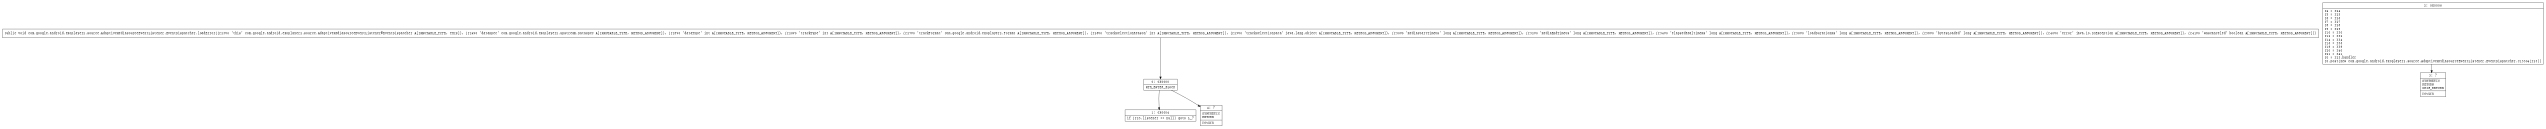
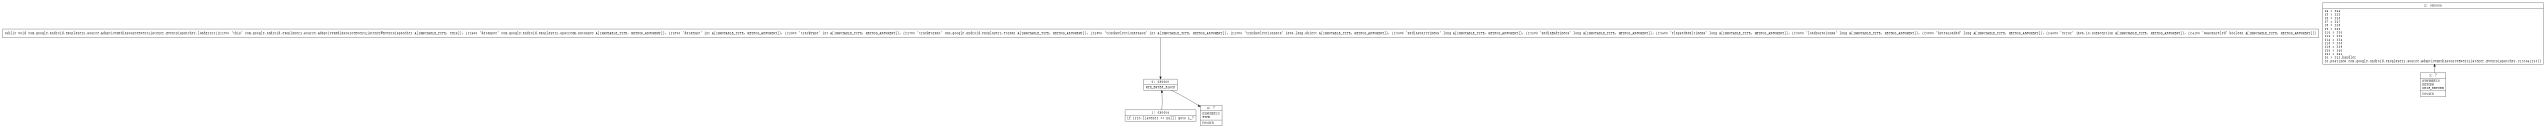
(2432, 67) -> (2435, 70)
(1159, 99) -> (1162, 101)
(1208, 117) -> (1206, 117)
